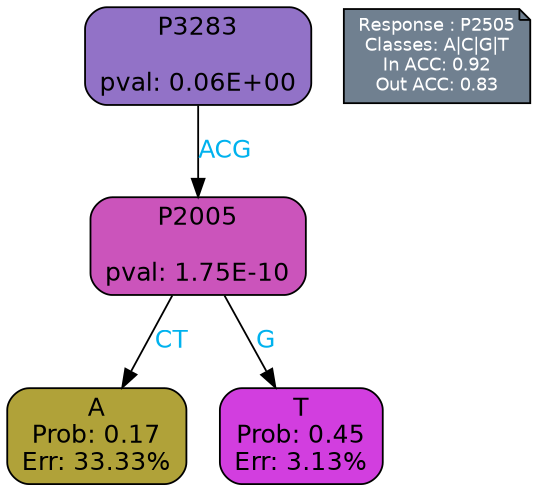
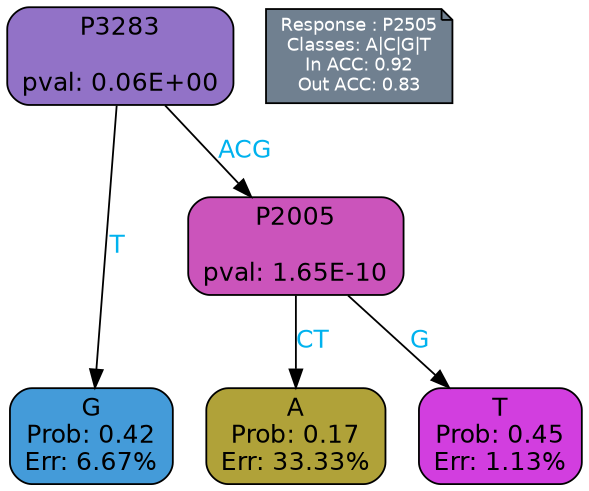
(198, 246) -> (296, 246)
none -> (91, 436)
(301, 436) -> (500, 436)
